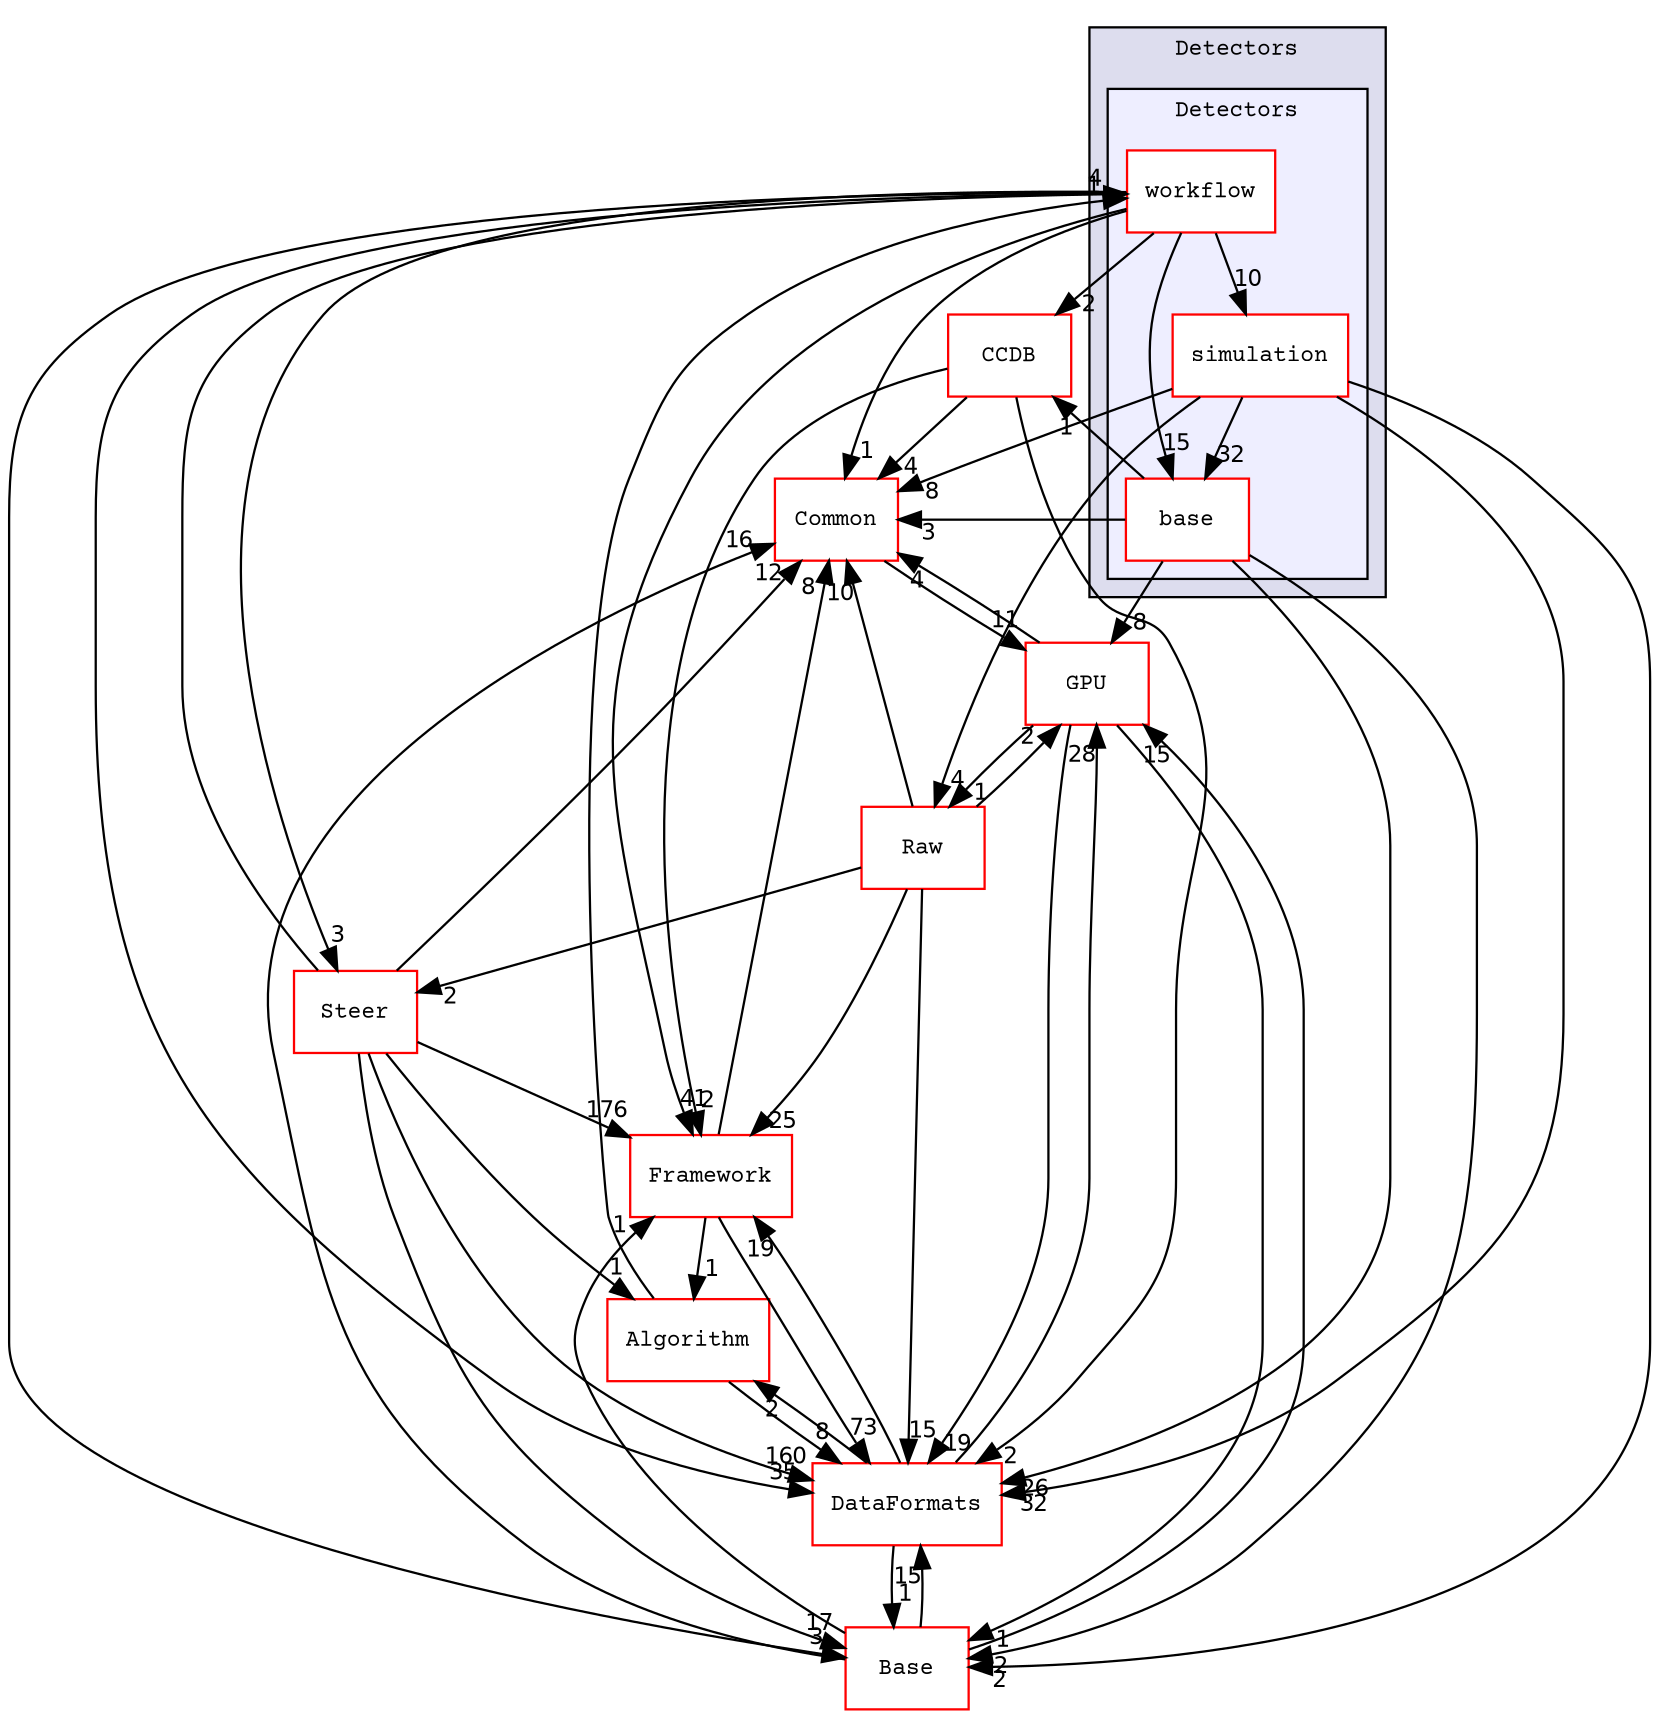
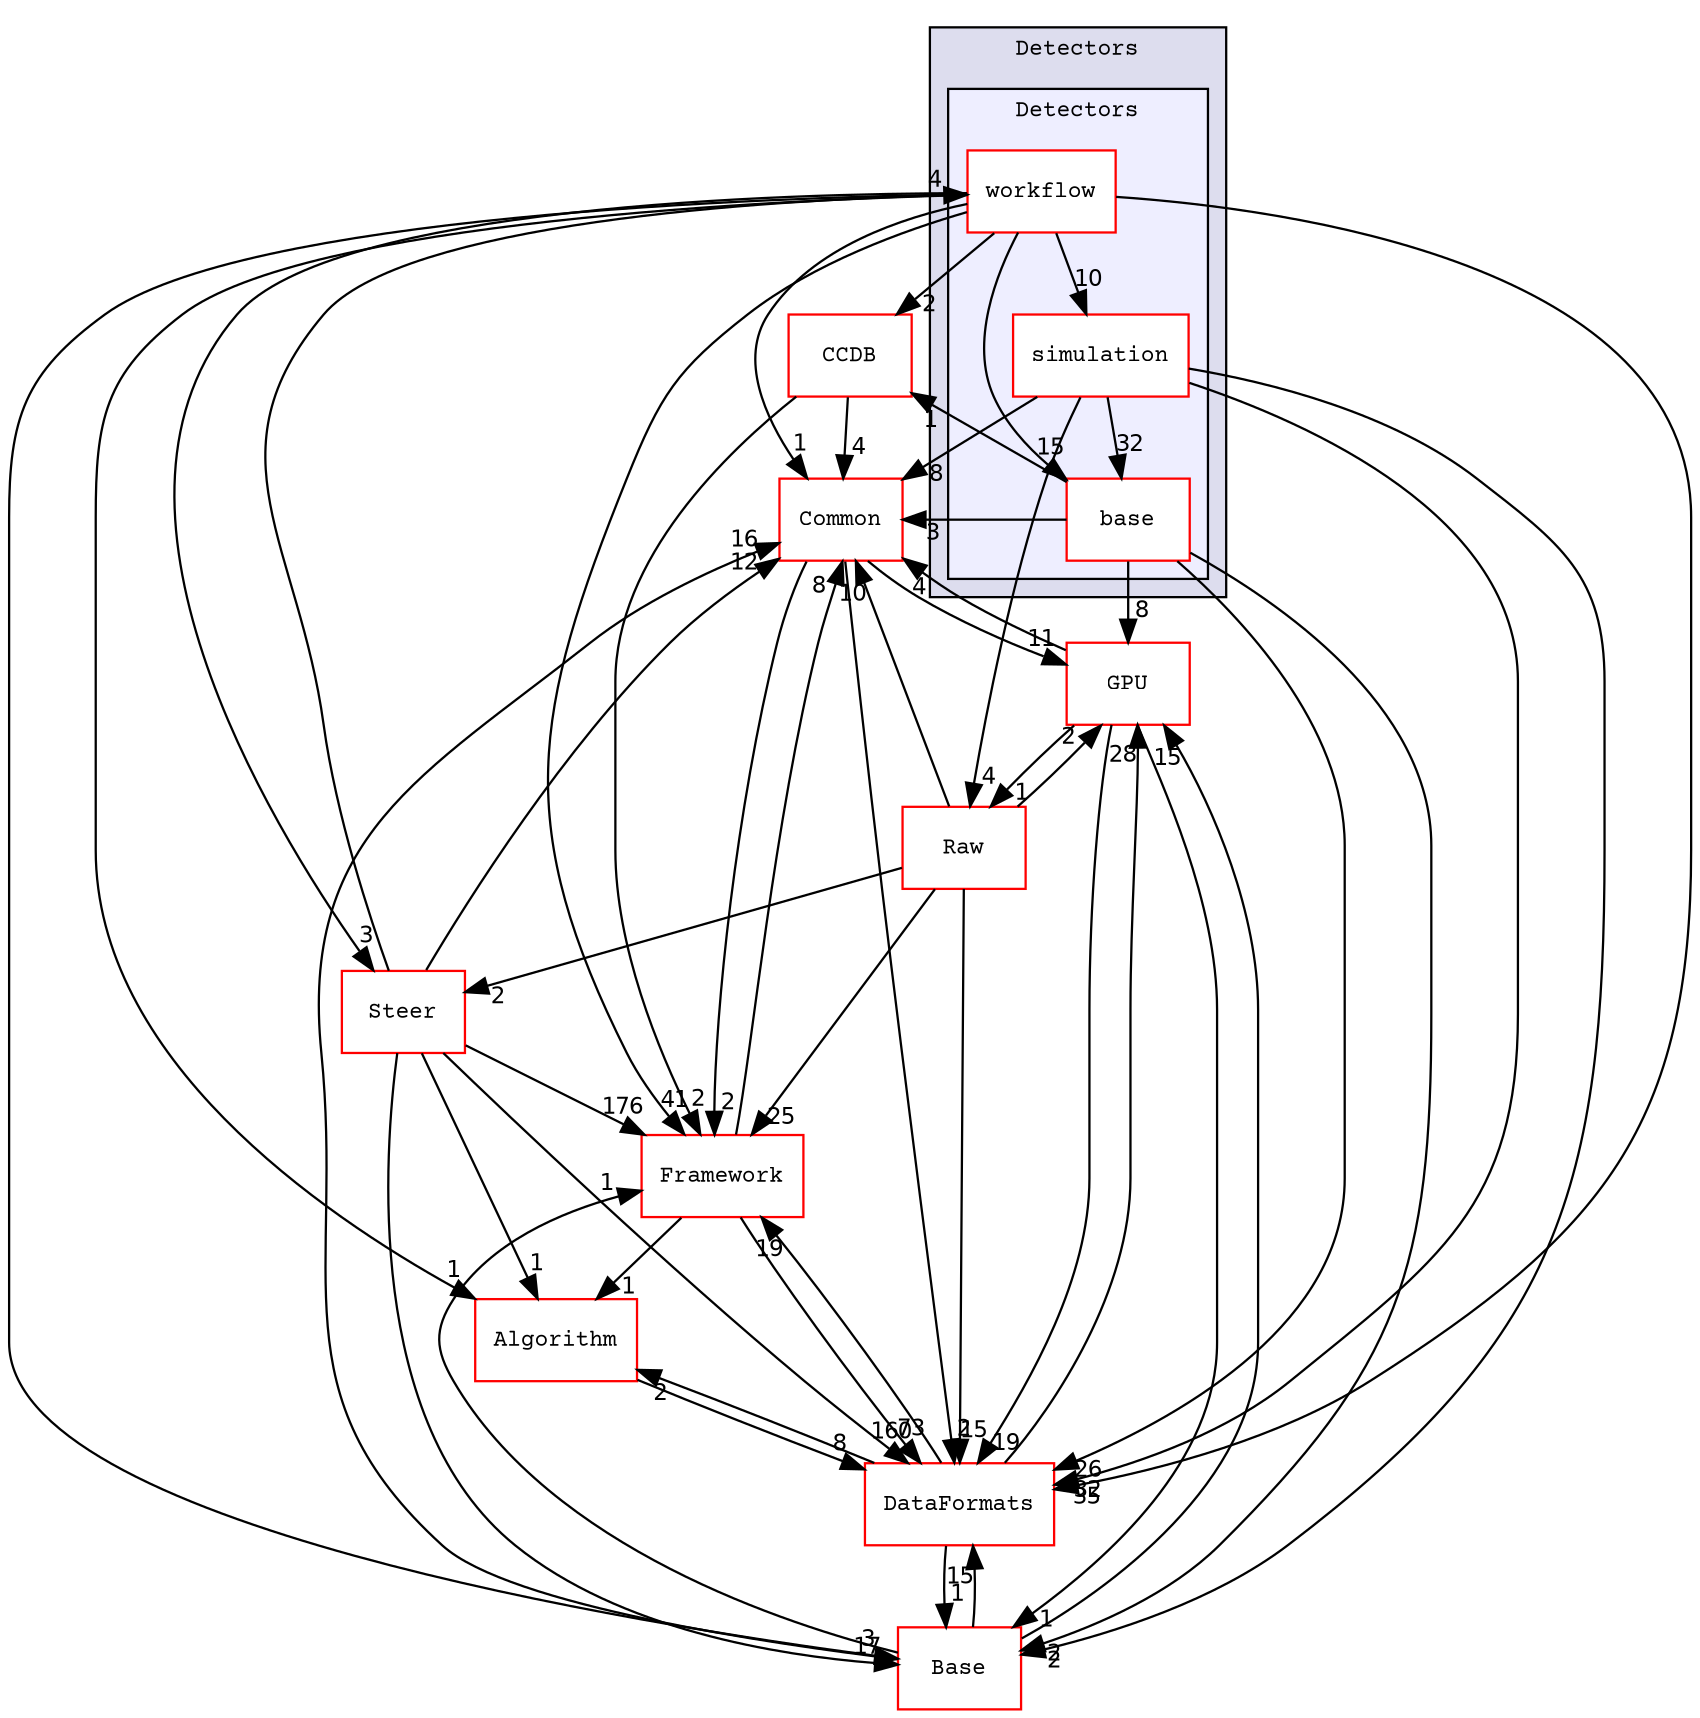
(602, 602) -> (98, 463)
none -> (740, 833)
(1183, 923) -> (896, 1001)
